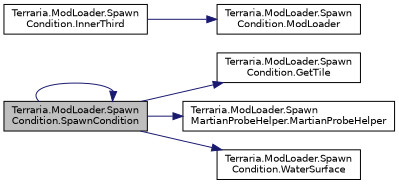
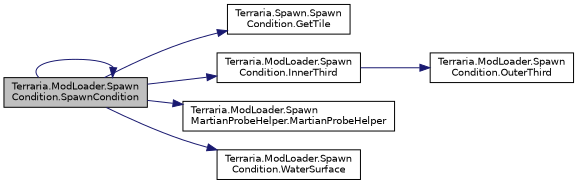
(289, 19) -> (502, 68)
(289, 68) -> (289, 19)
none -> (177, 81)
